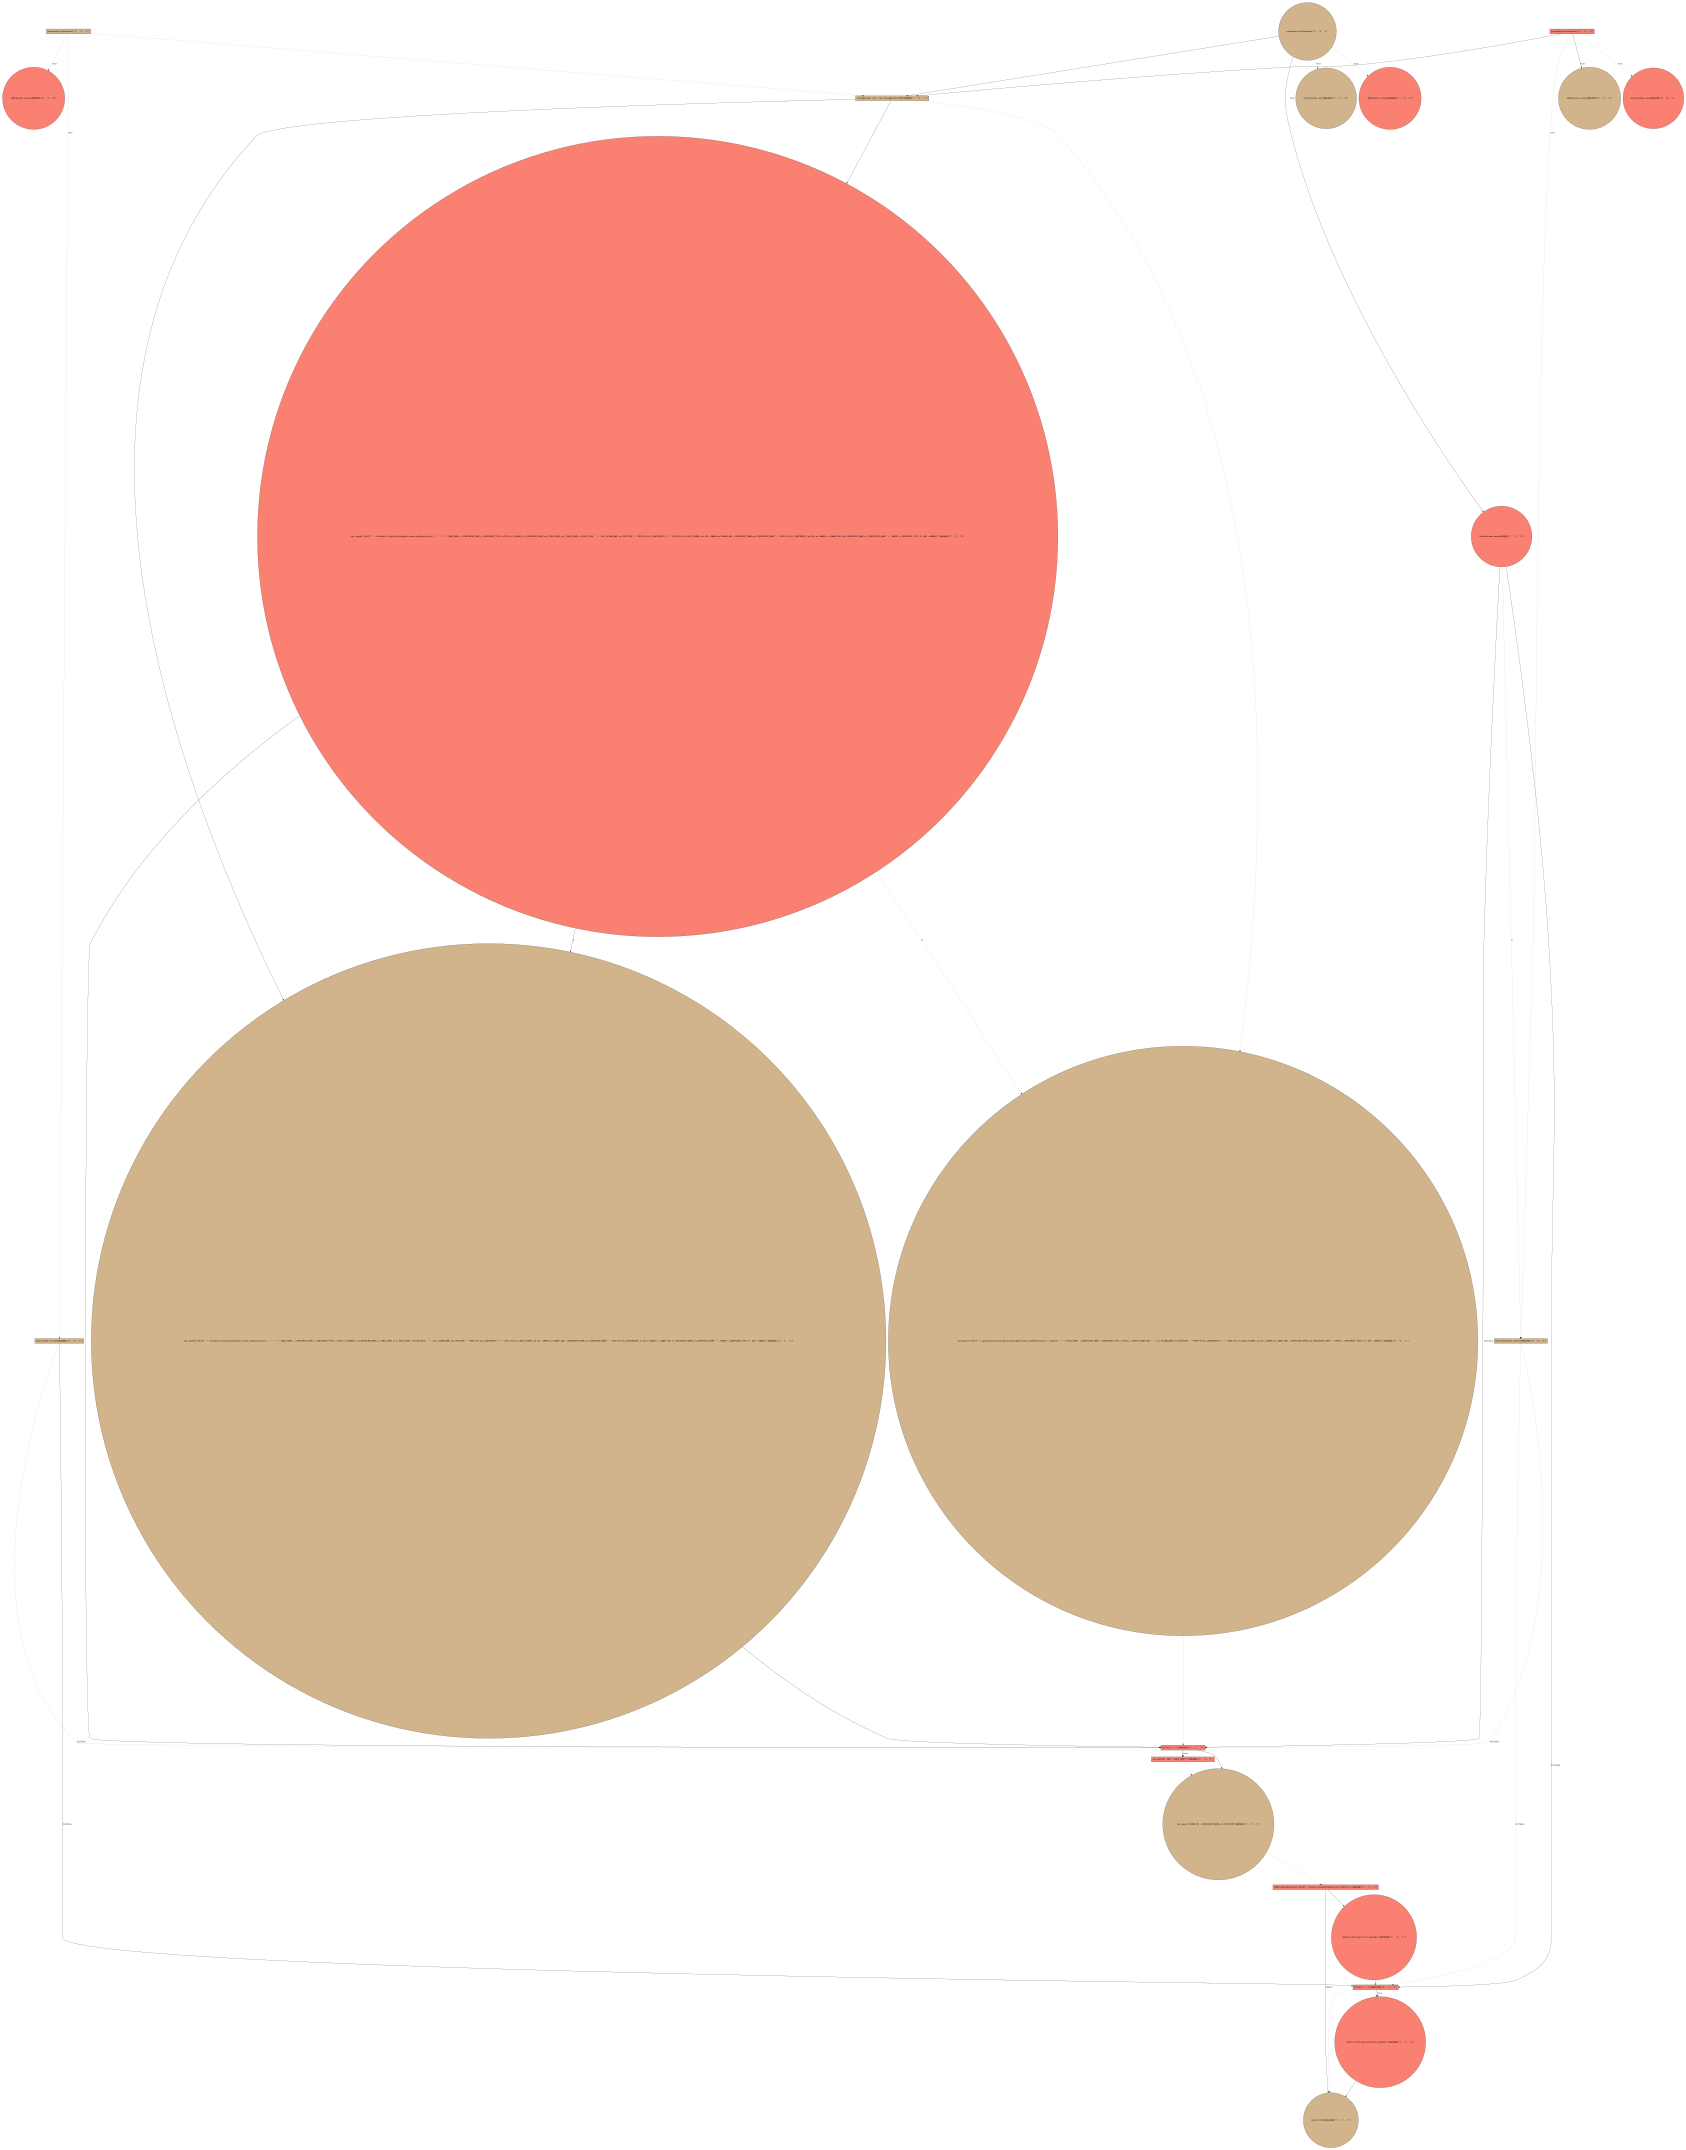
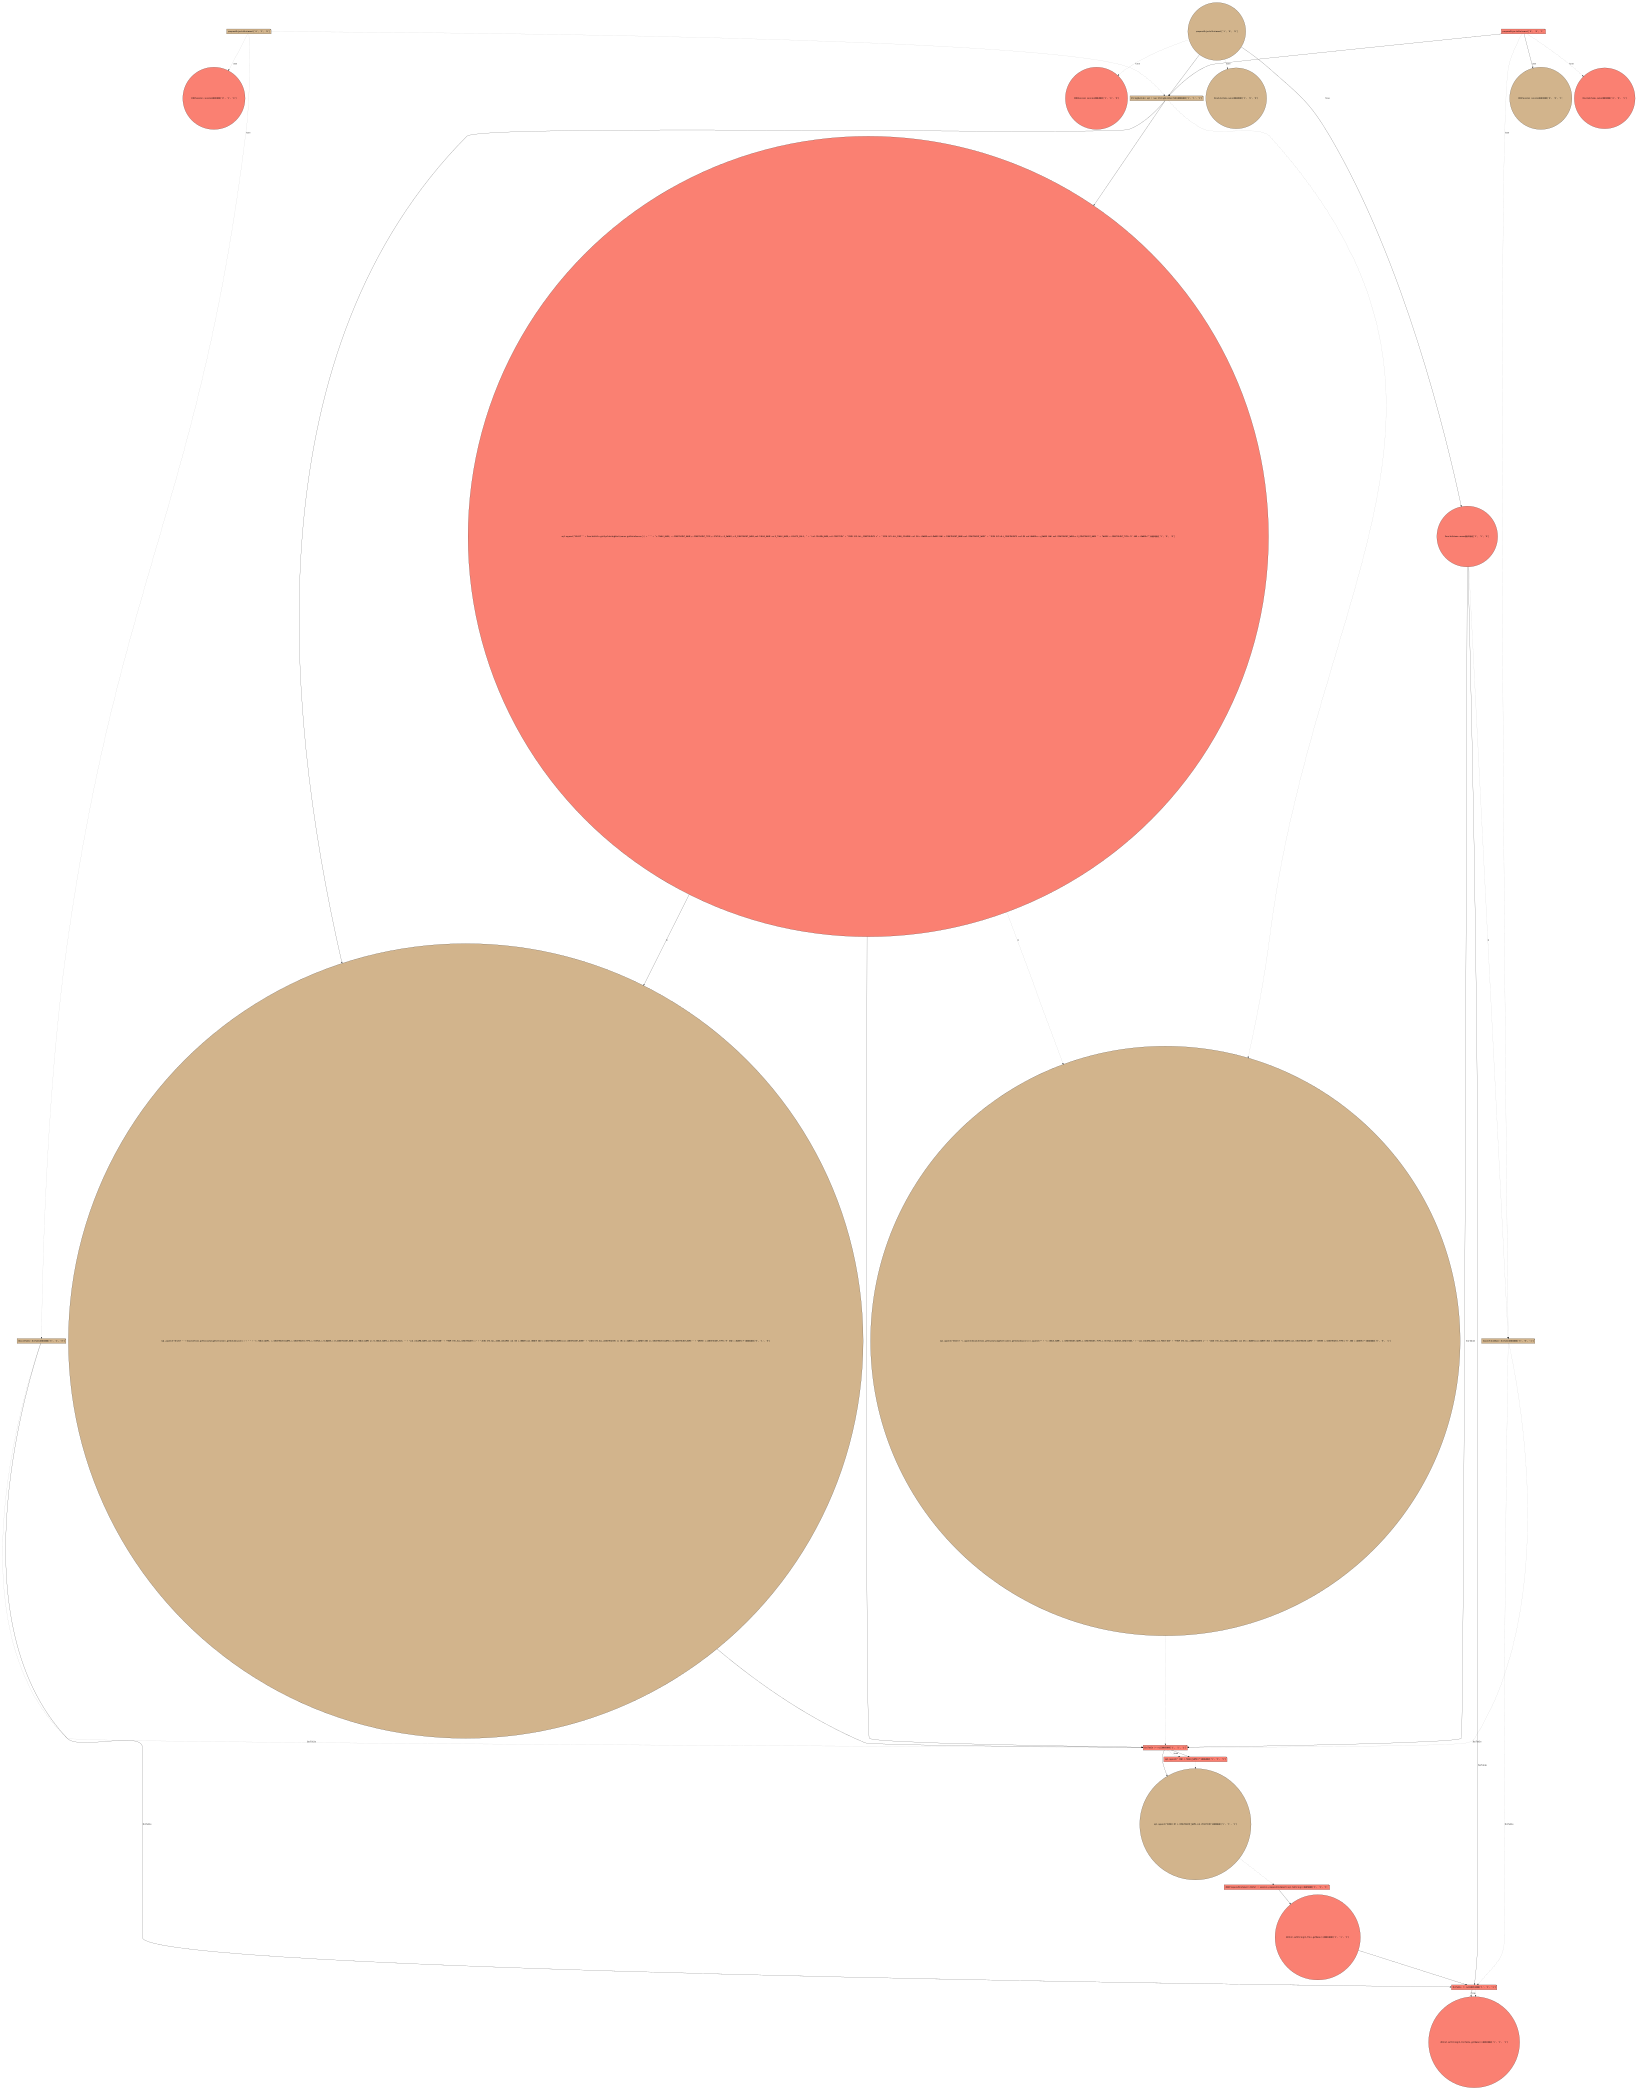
(1331, 2120) -> none
